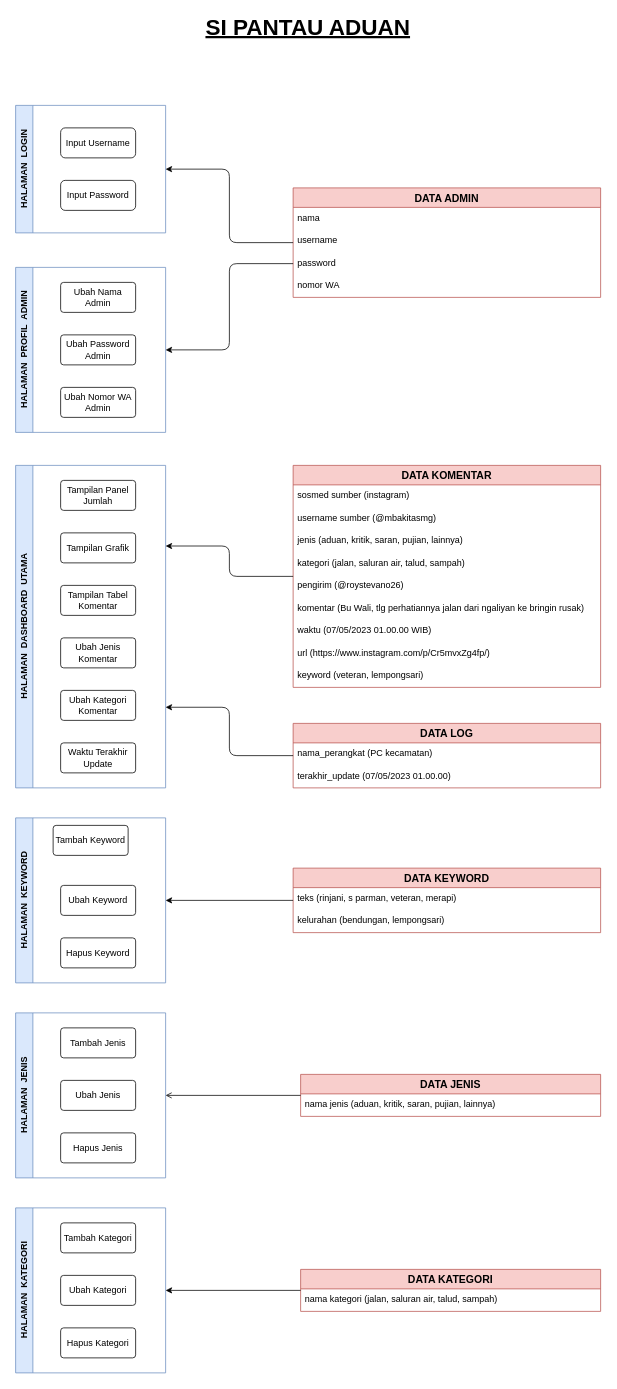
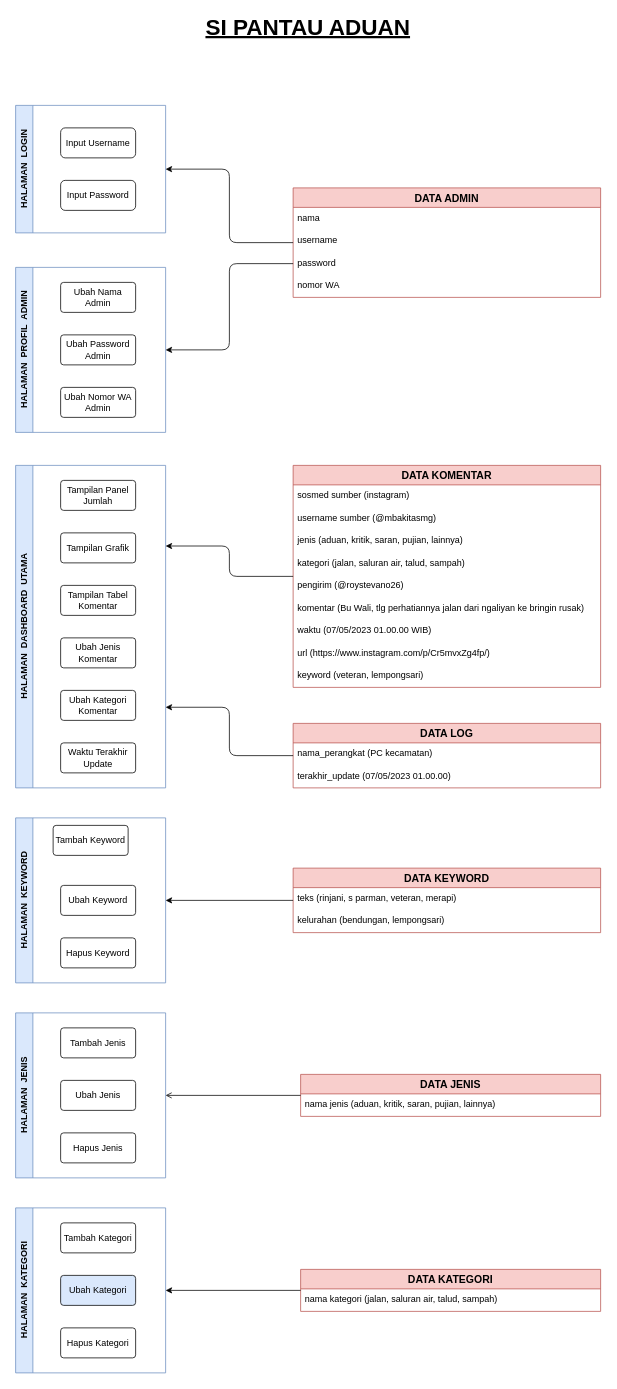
(98, 1290) -> (98, 1290)
